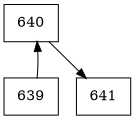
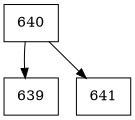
(38, 65) -> (24, 55)
